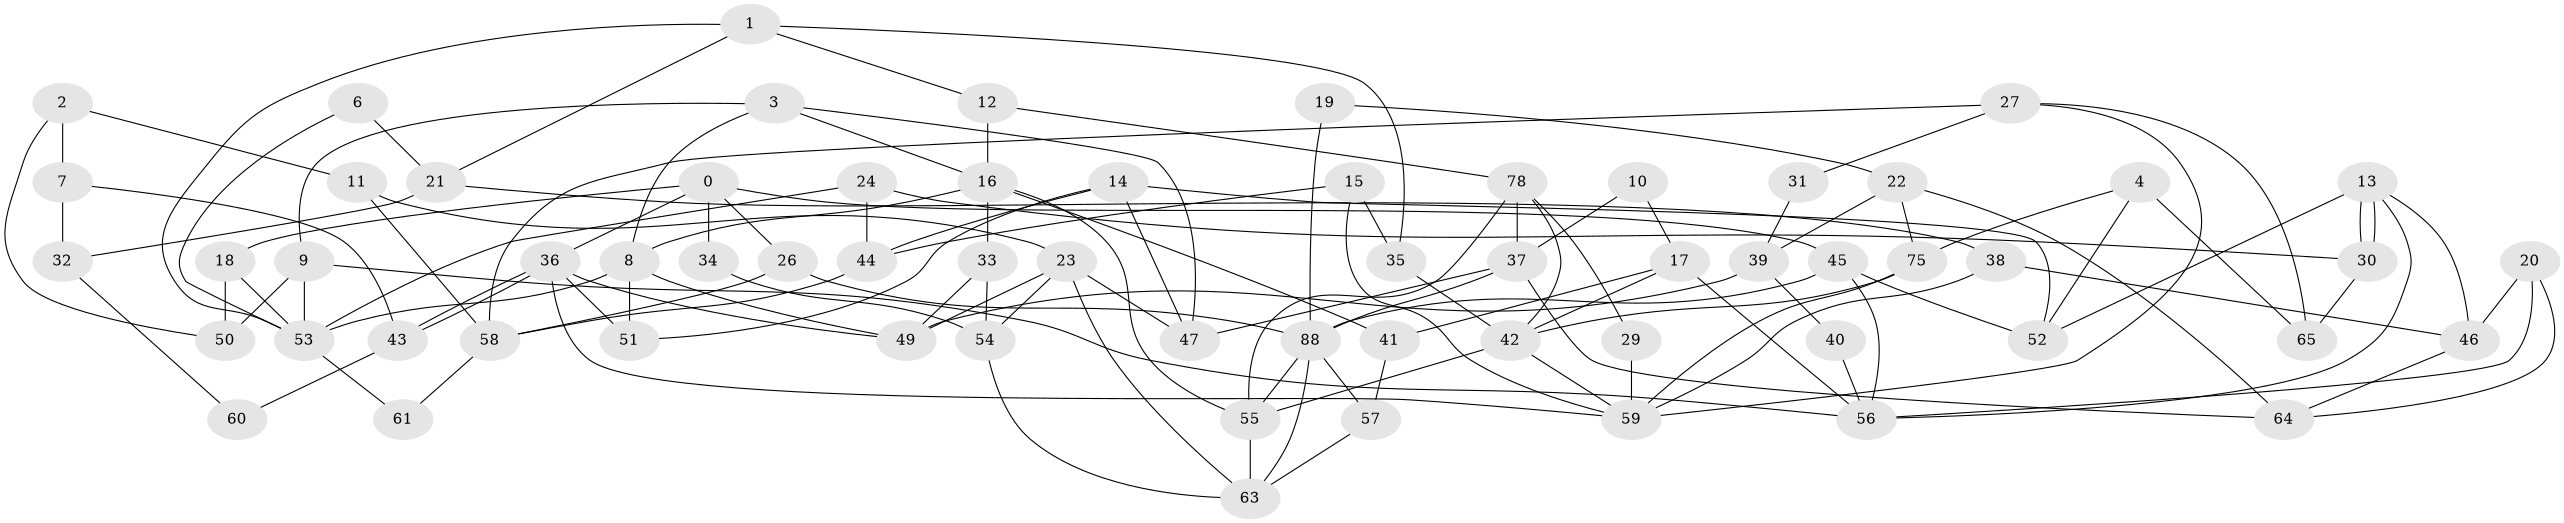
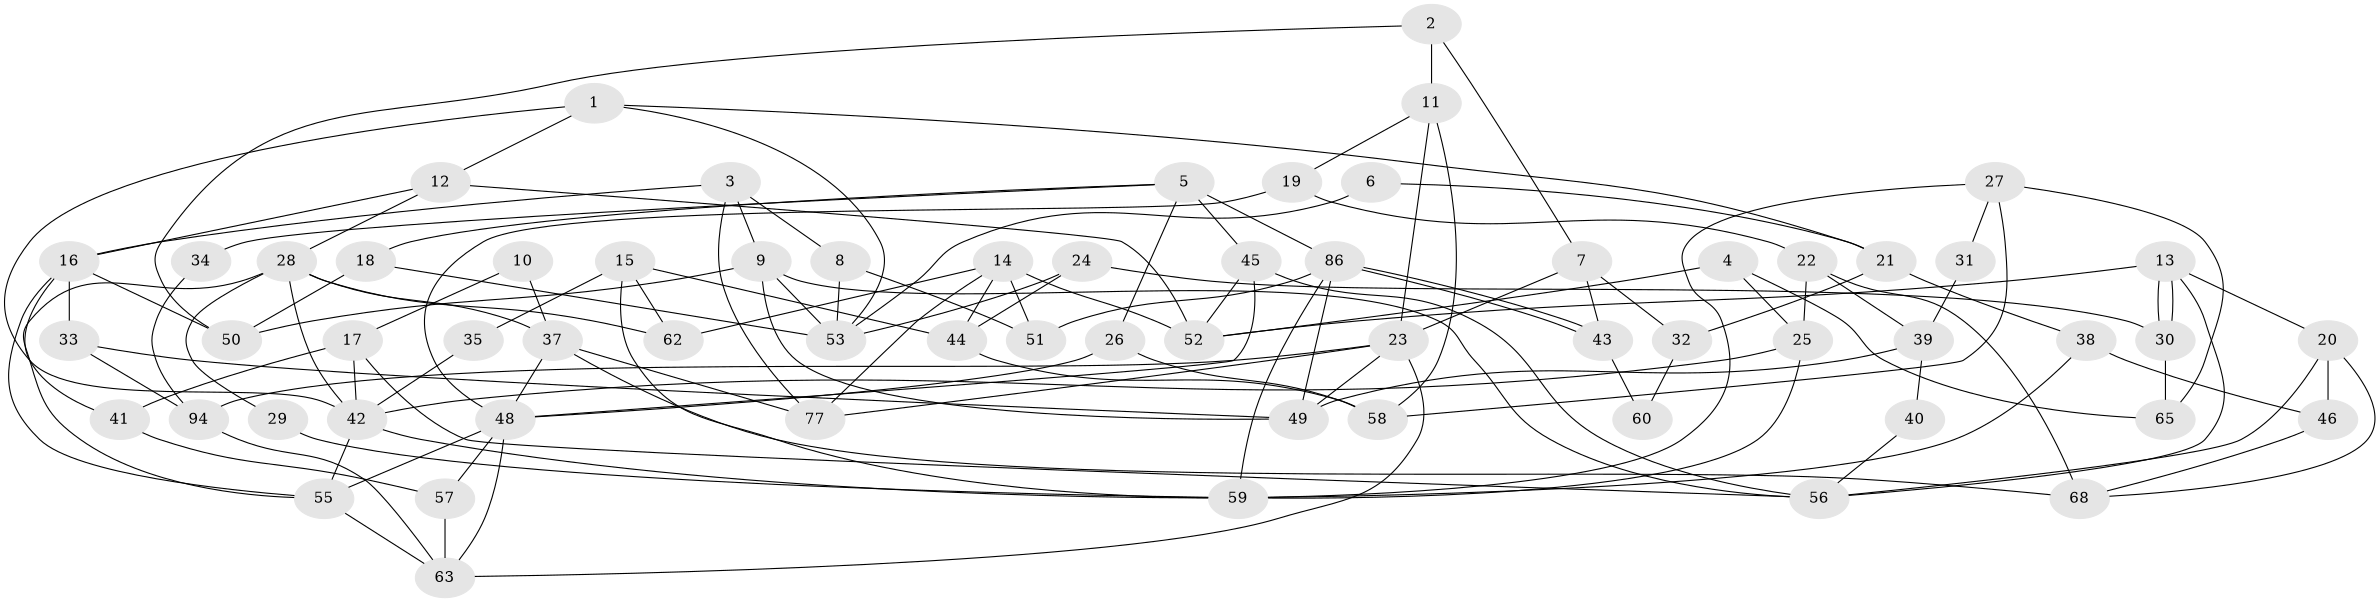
(1159, 48) -> (76, 208)
none -> (1362, 143)
(709, 182) -> (1184, 182)
(1517, 182) -> (287, 261)
(805, 216) -> (151, 301)
none -> (886, 218)
(2446, 247) -> (2247, 301)
(550, 261) -> (1335, 261)
(1917, 261) -> (1803, 341)
none -> (1490, 301)
(764, 309) -> (985, 408)
none -> (674, 341)
(985, 341) -> (199, 420)
(1190, 341) -> (815, 420)
(1311, 341) -> (505, 420)
(403, 420) -> none
(2284, 420) -> (2080, 499)
